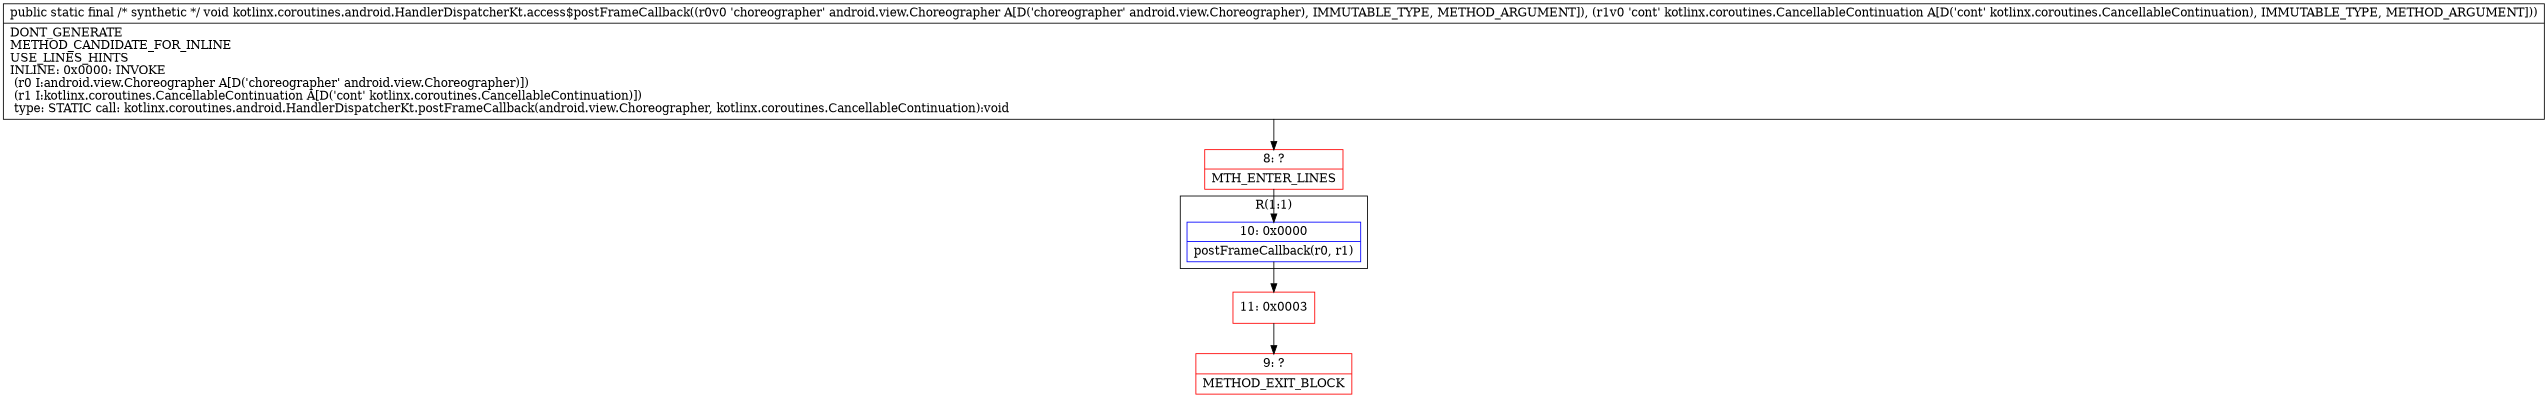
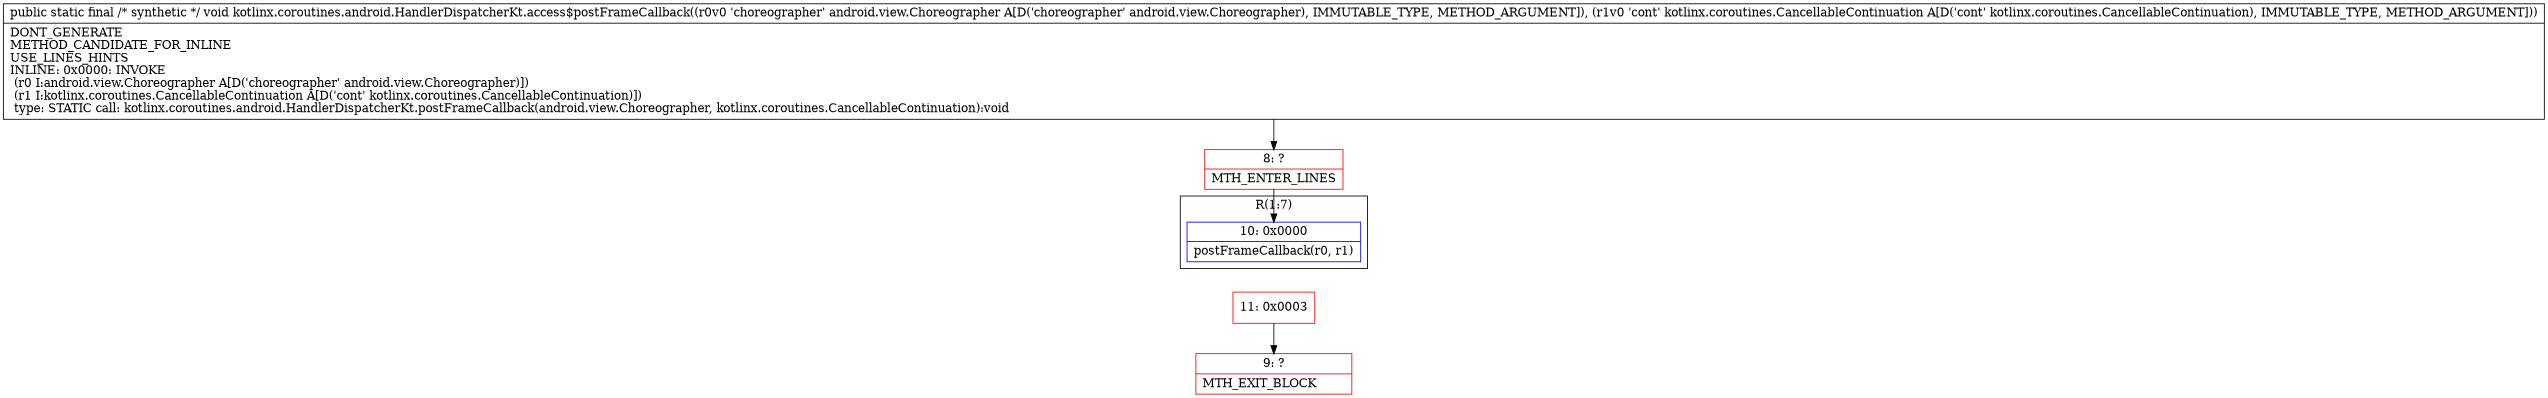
(1274, 206) -> (1274, 206)
(1274, 274) -> none
(1274, 384) -> (1260, 384)
